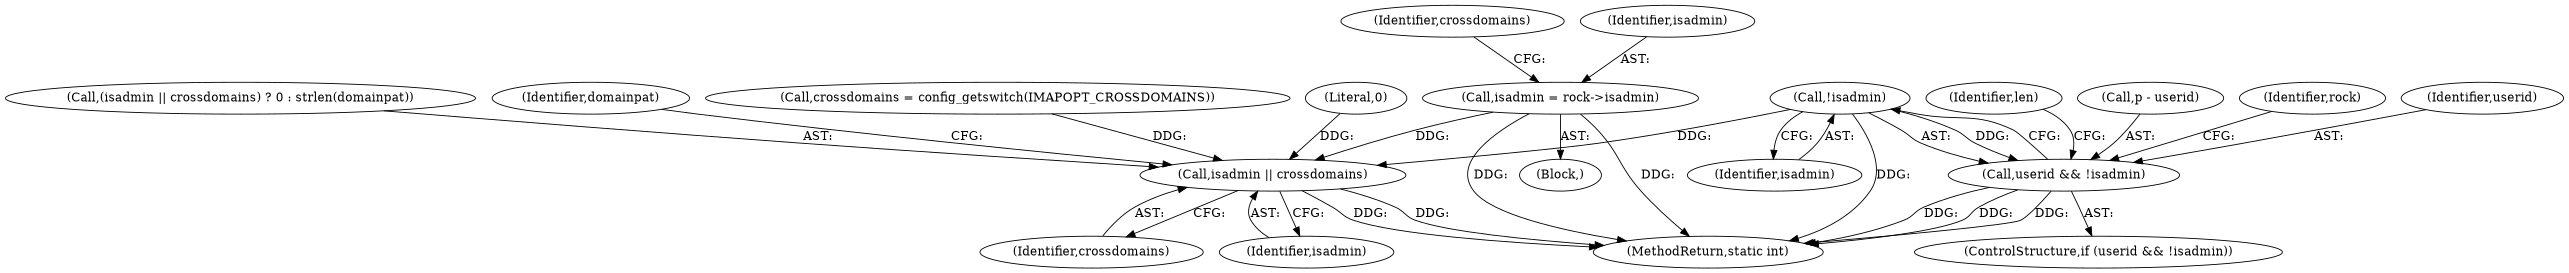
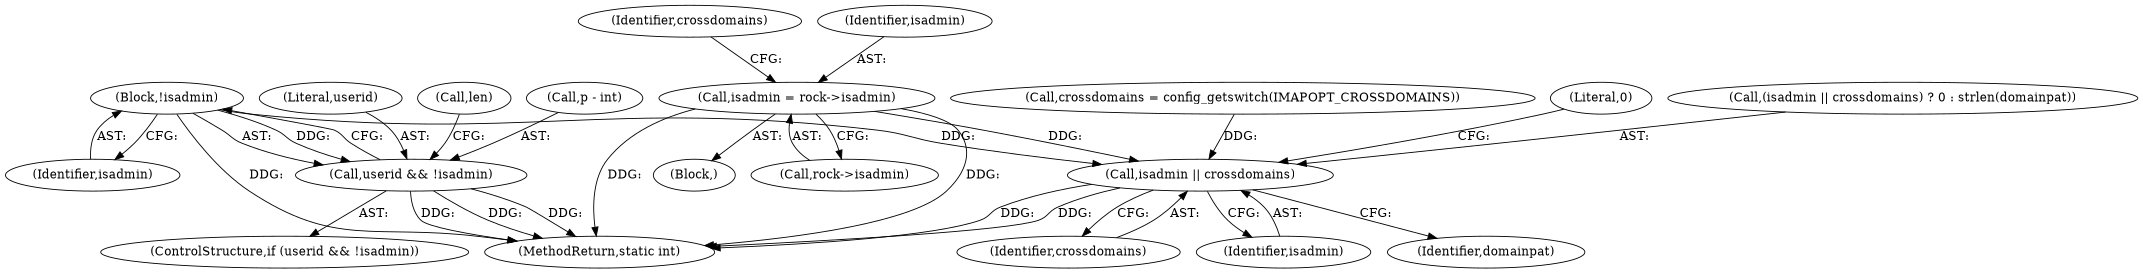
(1840, 98) -> (167, 98)
(1994, 98) -> (464, 98)
(2151, 98) -> (585, 98)
(2312, 98) -> none
(2482, 98) -> (331, 98)
(1339, 137) -> (1476, 137)
(912, 138) -> (1341, 213)
none -> (845, 175)
